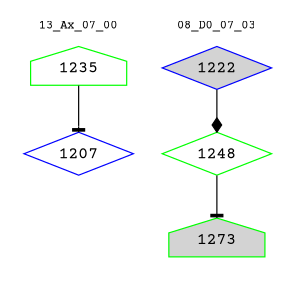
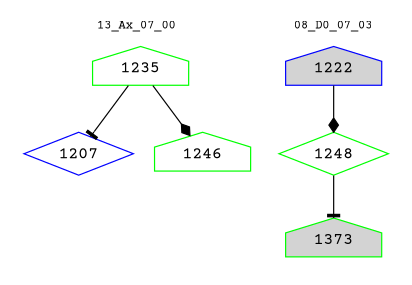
(217, 68) -> (334, 68)
none -> (203, 154)
(217, 240) -> (334, 240)
